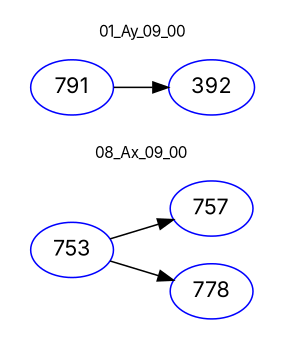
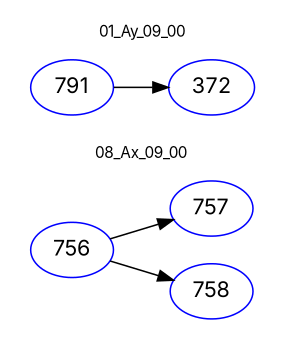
(212, 87) -> (212, 87)
(72, 250) -> (72, 250)
(212, 291) -> (212, 291)
